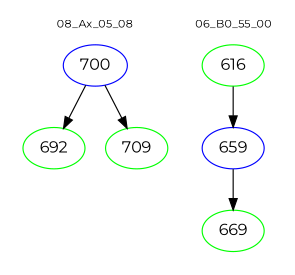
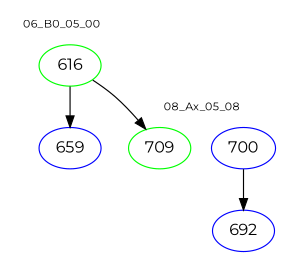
(234, 25) -> (62, 25)
(113, 102) -> (127, 108)
(54, 148) -> (244, 231)
(233, 231) -> none
